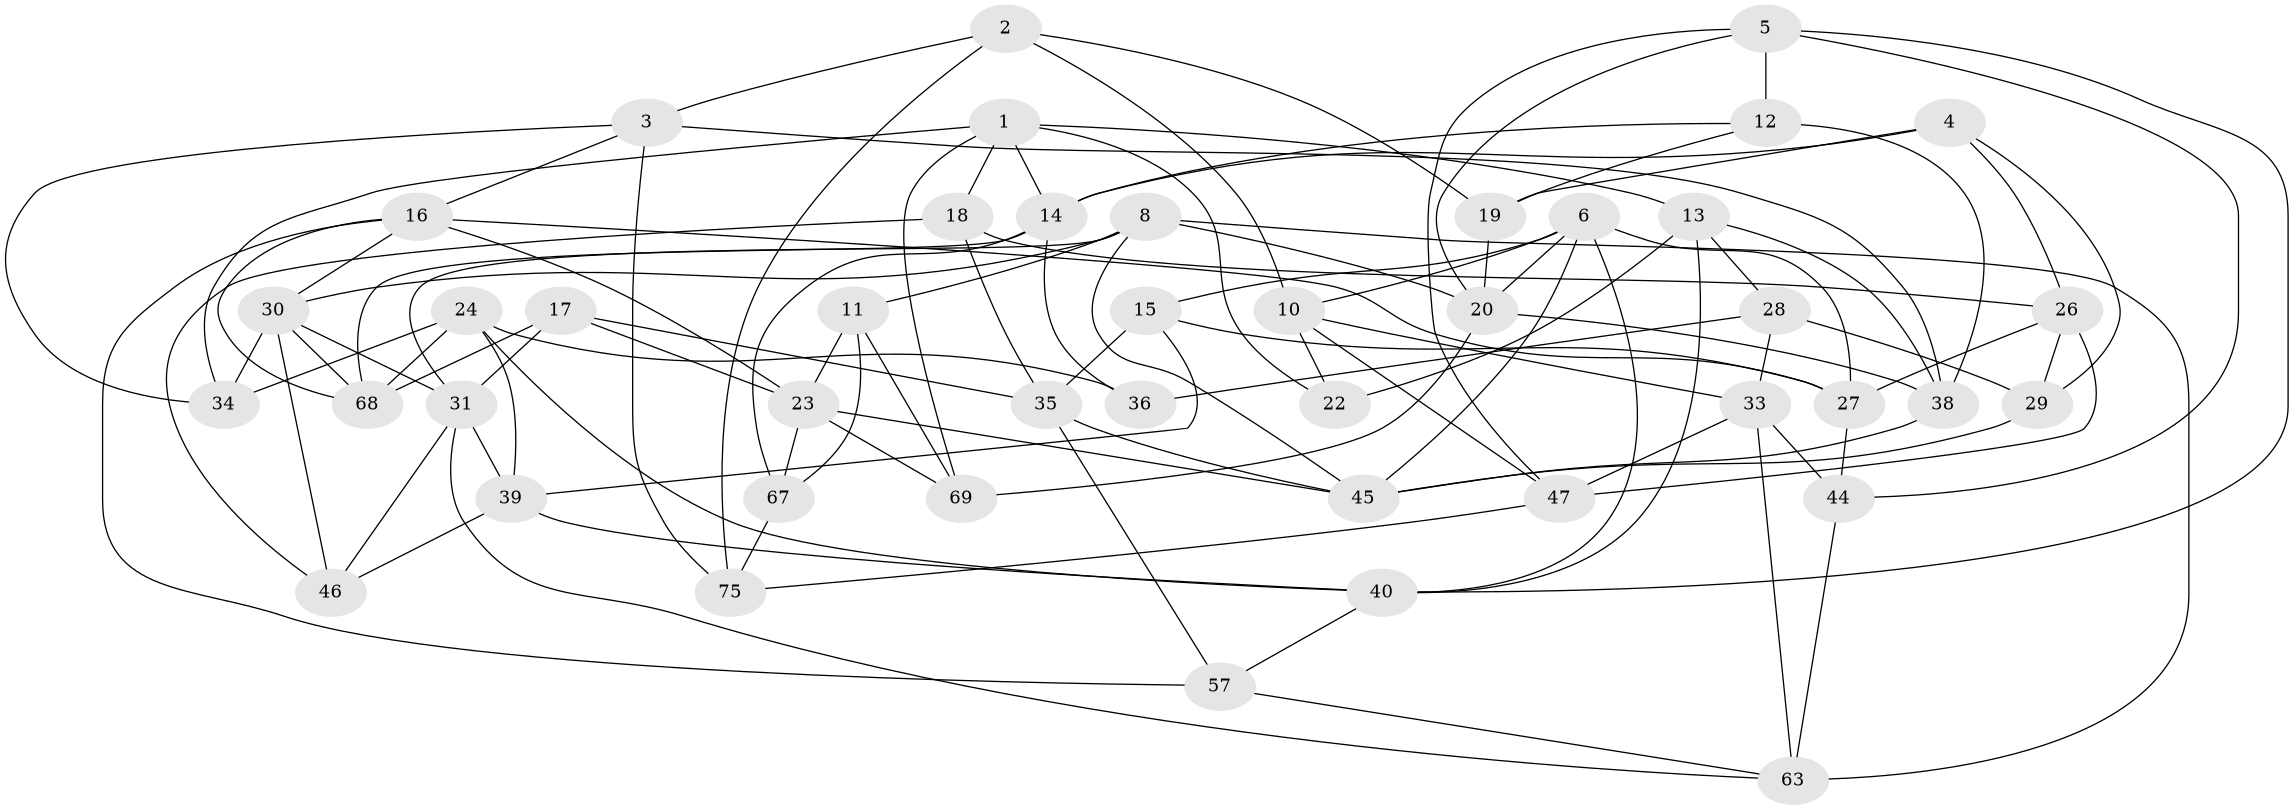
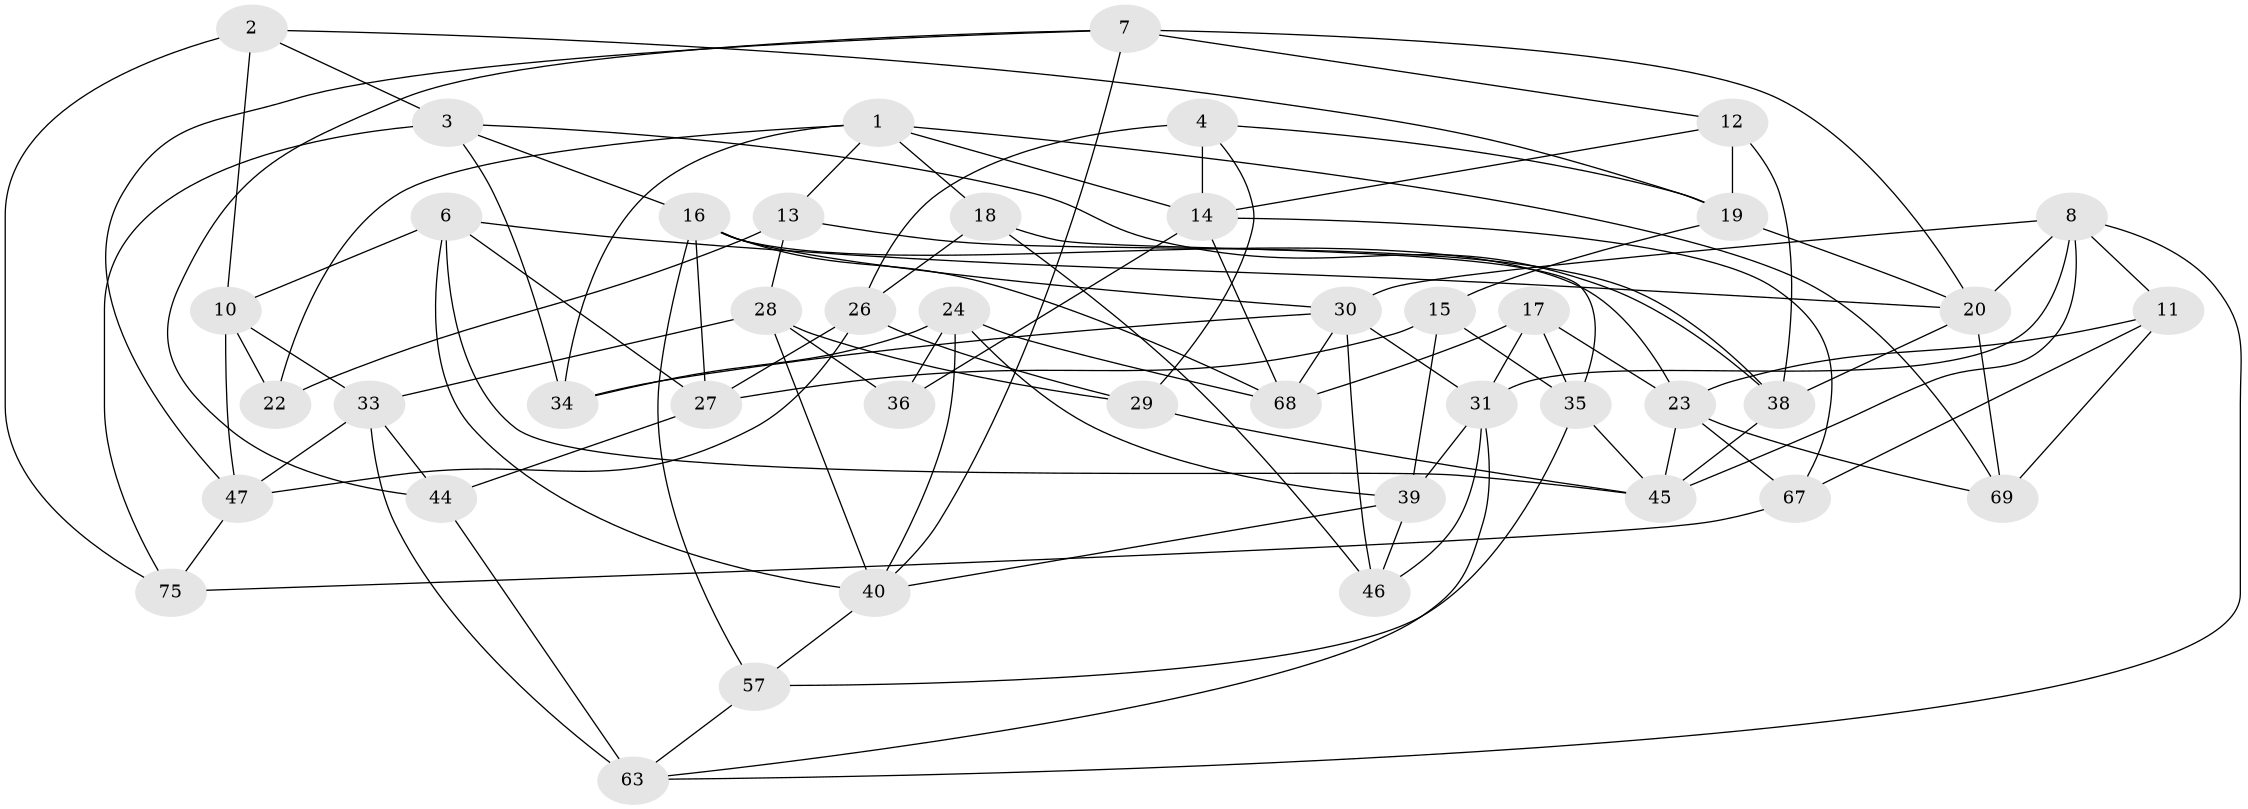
(1766, 29) -> (1125, 29)
(1407, 267) -> (1594, 253)
(1654, 497) -> (821, 452)
